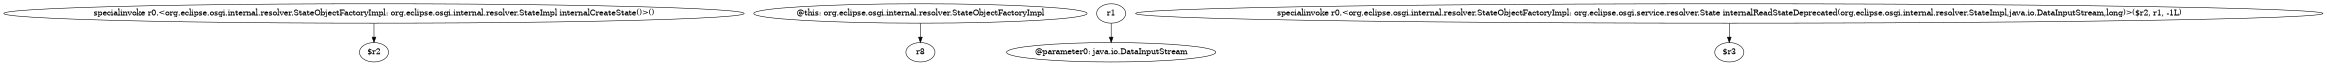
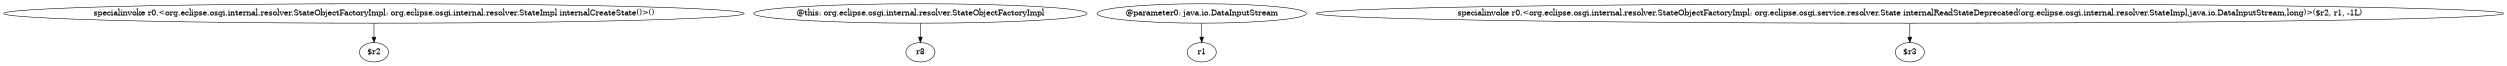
(1111, 30) -> (1202, 30)
